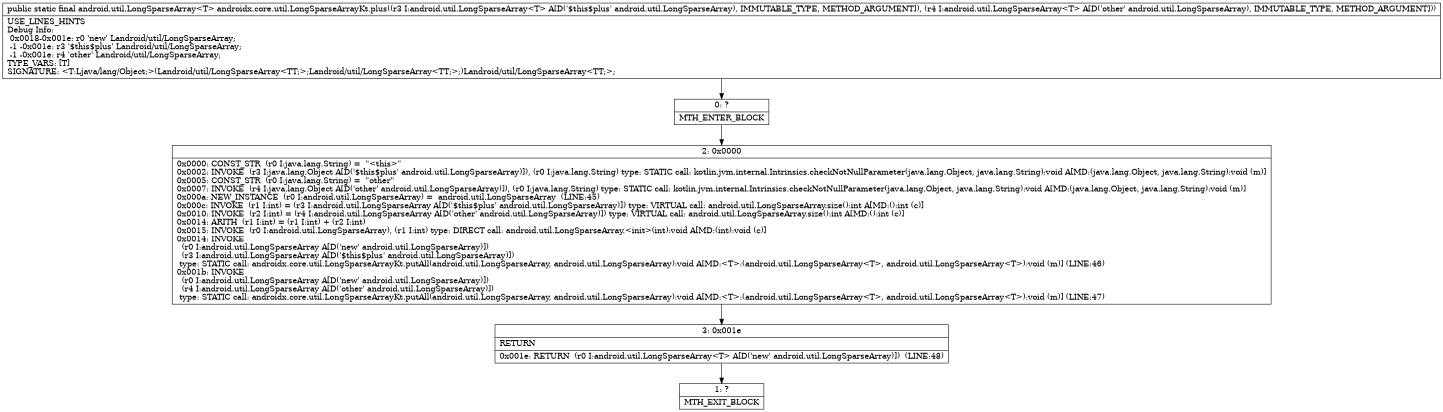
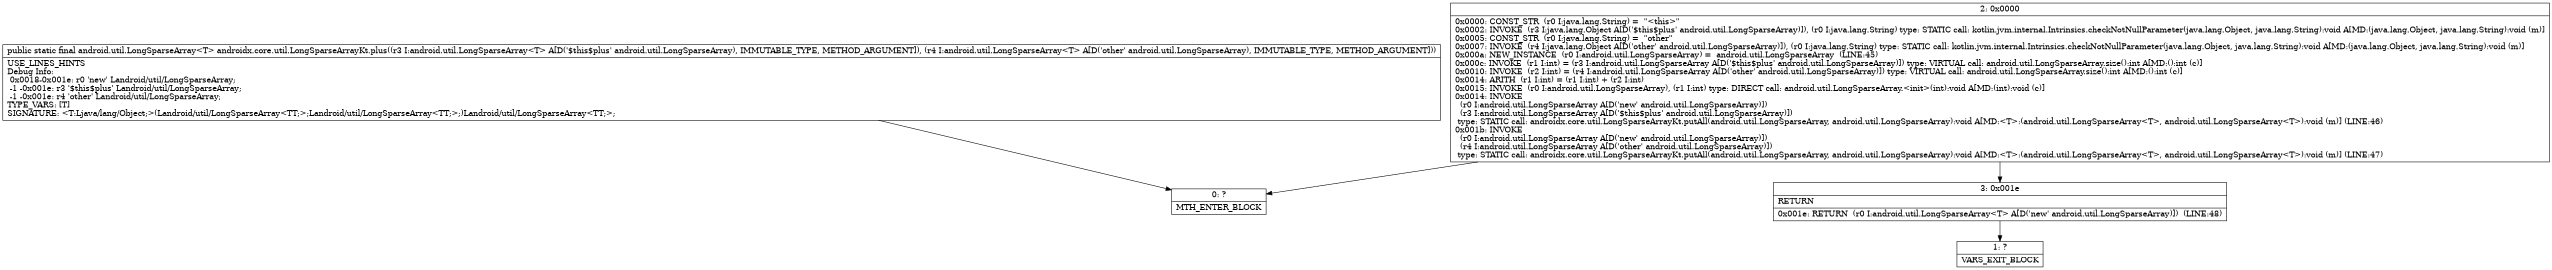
(722, 132) -> (1375, 178)
(722, 402) -> (2000, 260)
